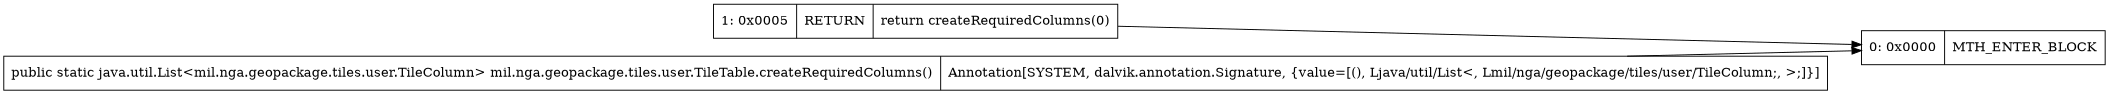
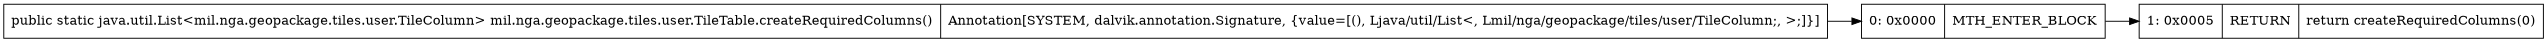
(1485, 35) -> (2117, 21)
